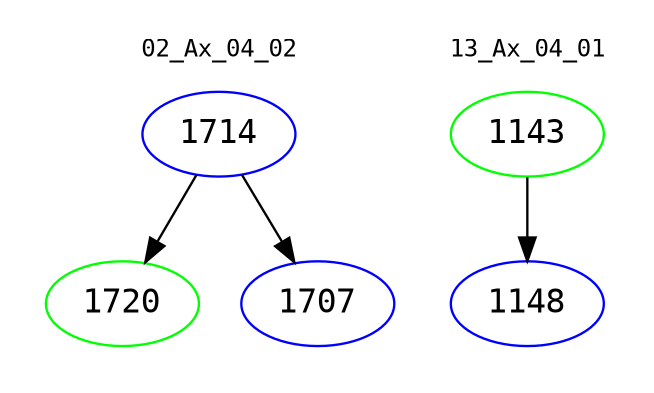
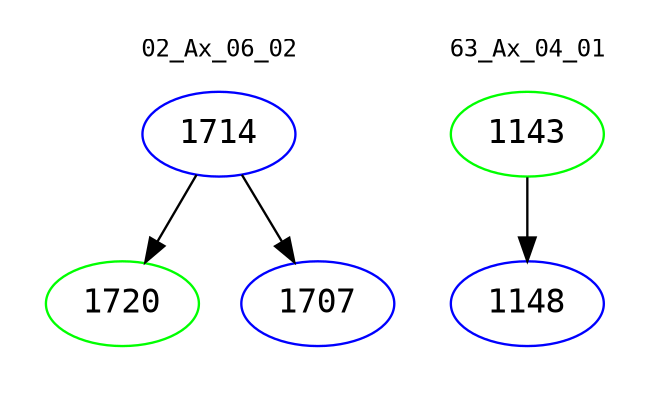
(220, 51) -> (220, 51)
(529, 51) -> (529, 51)
